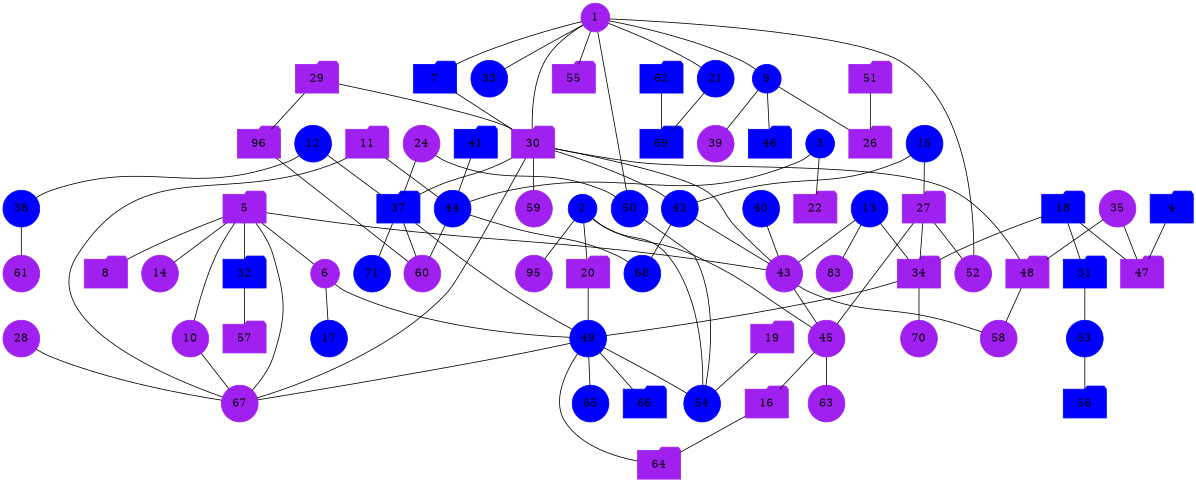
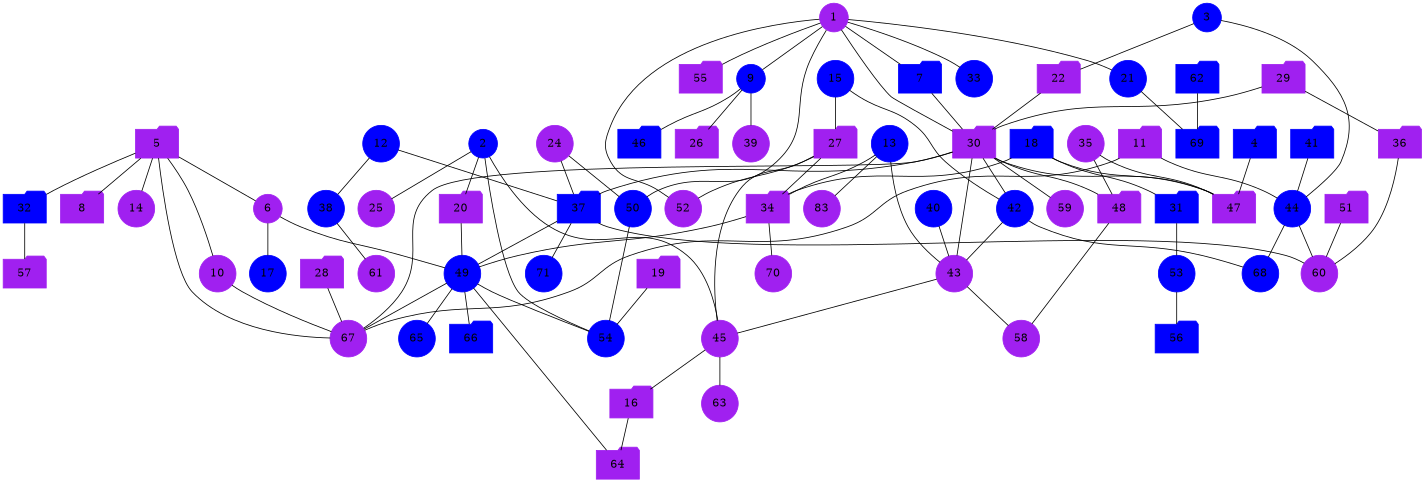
(870, 111) -> (1333, 240)
none -> (1016, 111)
(259, 144) -> (1400, 144)
none -> (1082, 176)
(516, 241) -> none
(534, 274) -> (376, 209)
(21, 339) -> (322, 274)
